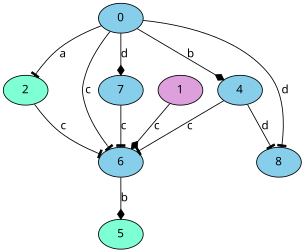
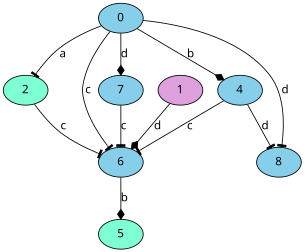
(157, 126) -> (158, 126)
